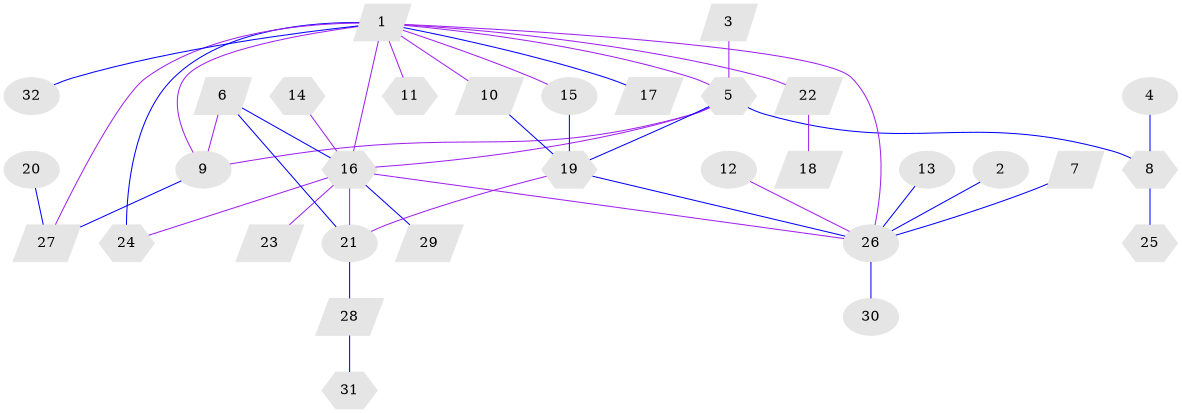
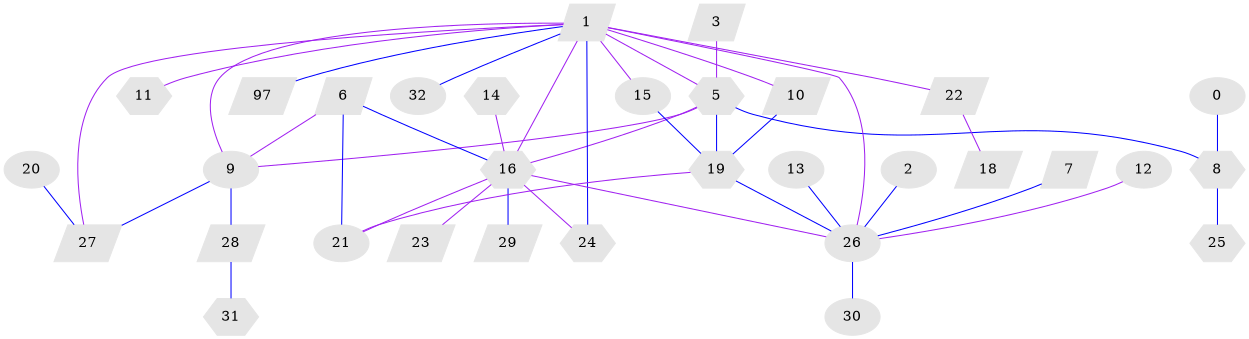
(649, 96) -> (263, 96)
(1150, 96) -> (1217, 96)
(350, 280) -> (231, 207)
